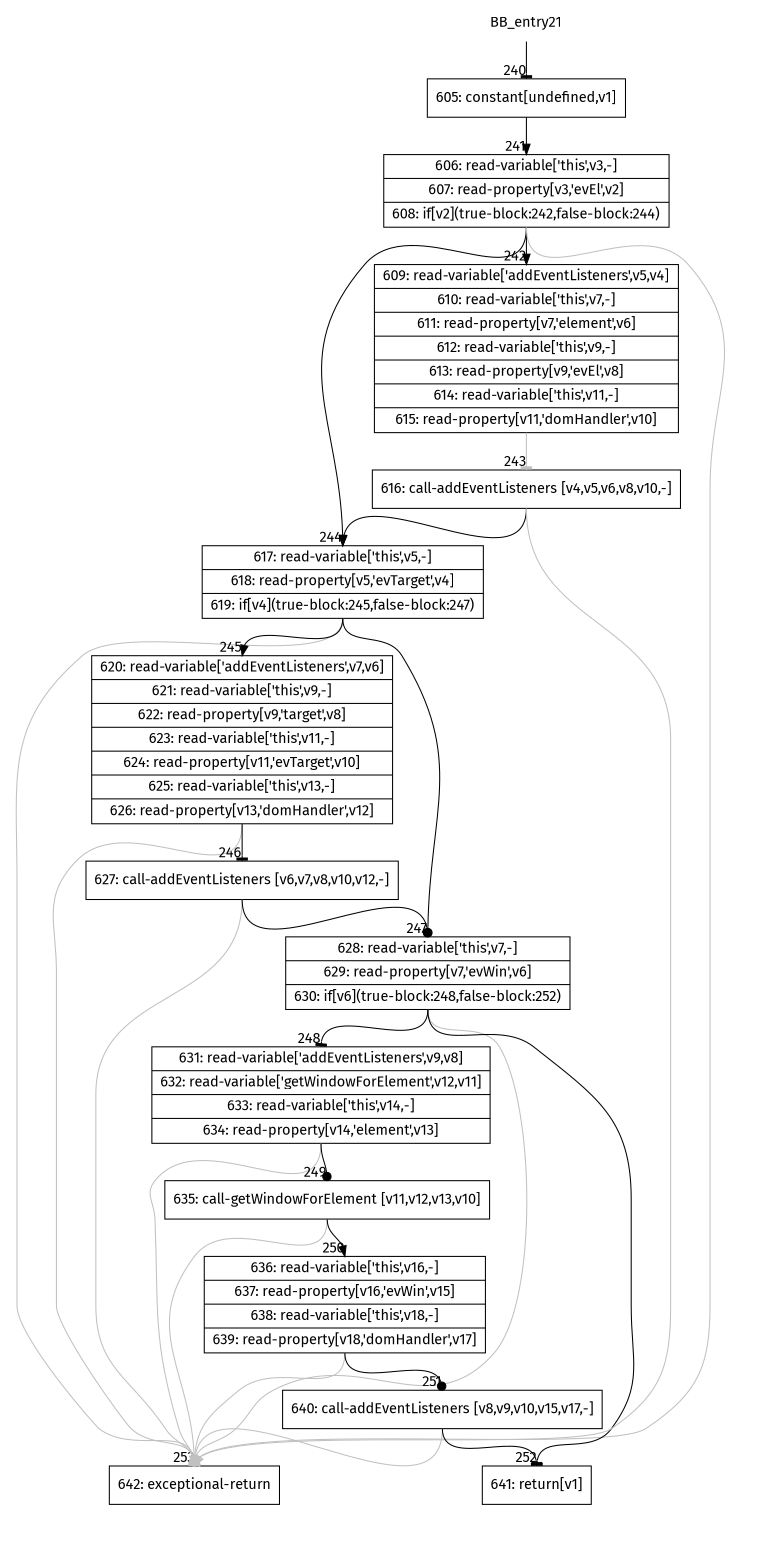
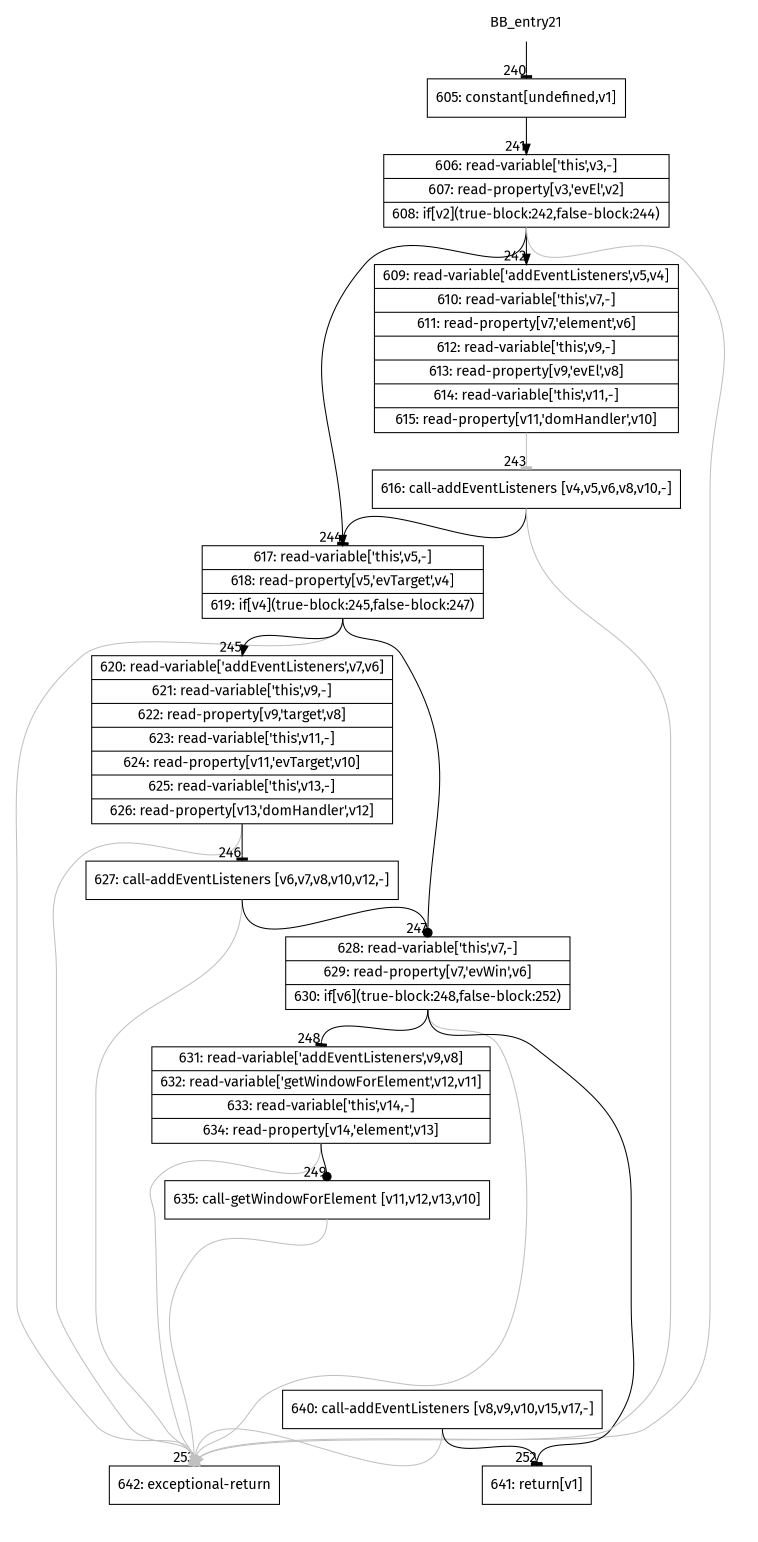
(437, 528) -> (437, 528)
(345, 1305) -> none
